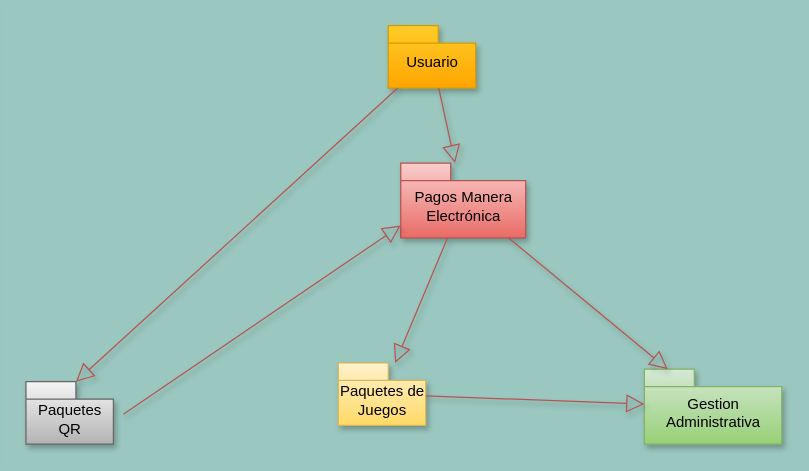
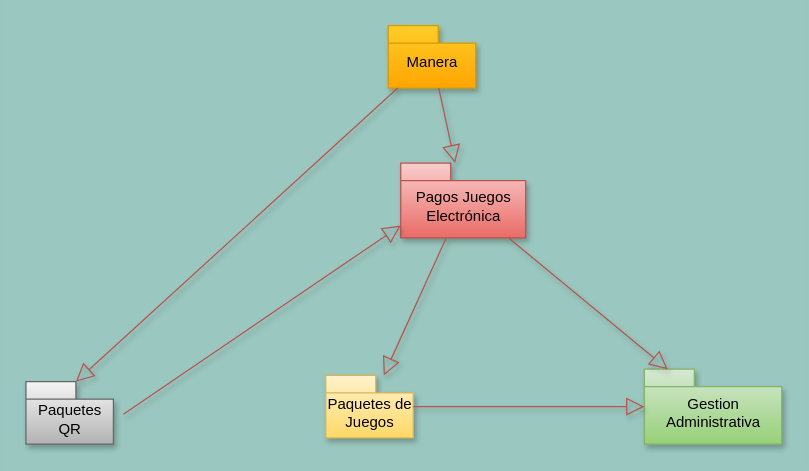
(433, 63) -> (433, 63)
(464, 207) -> (464, 207)
(382, 394) -> (369, 407)
